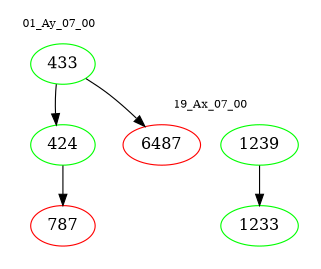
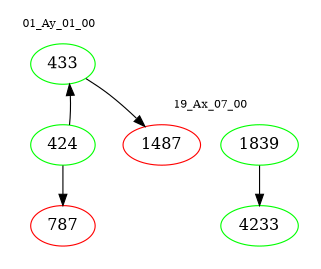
(59, 24) -> (59, 24)
(55, 99) -> (70, 110)
(162, 145) -> (162, 145)
(260, 145) -> (260, 145)
(260, 226) -> (260, 226)
